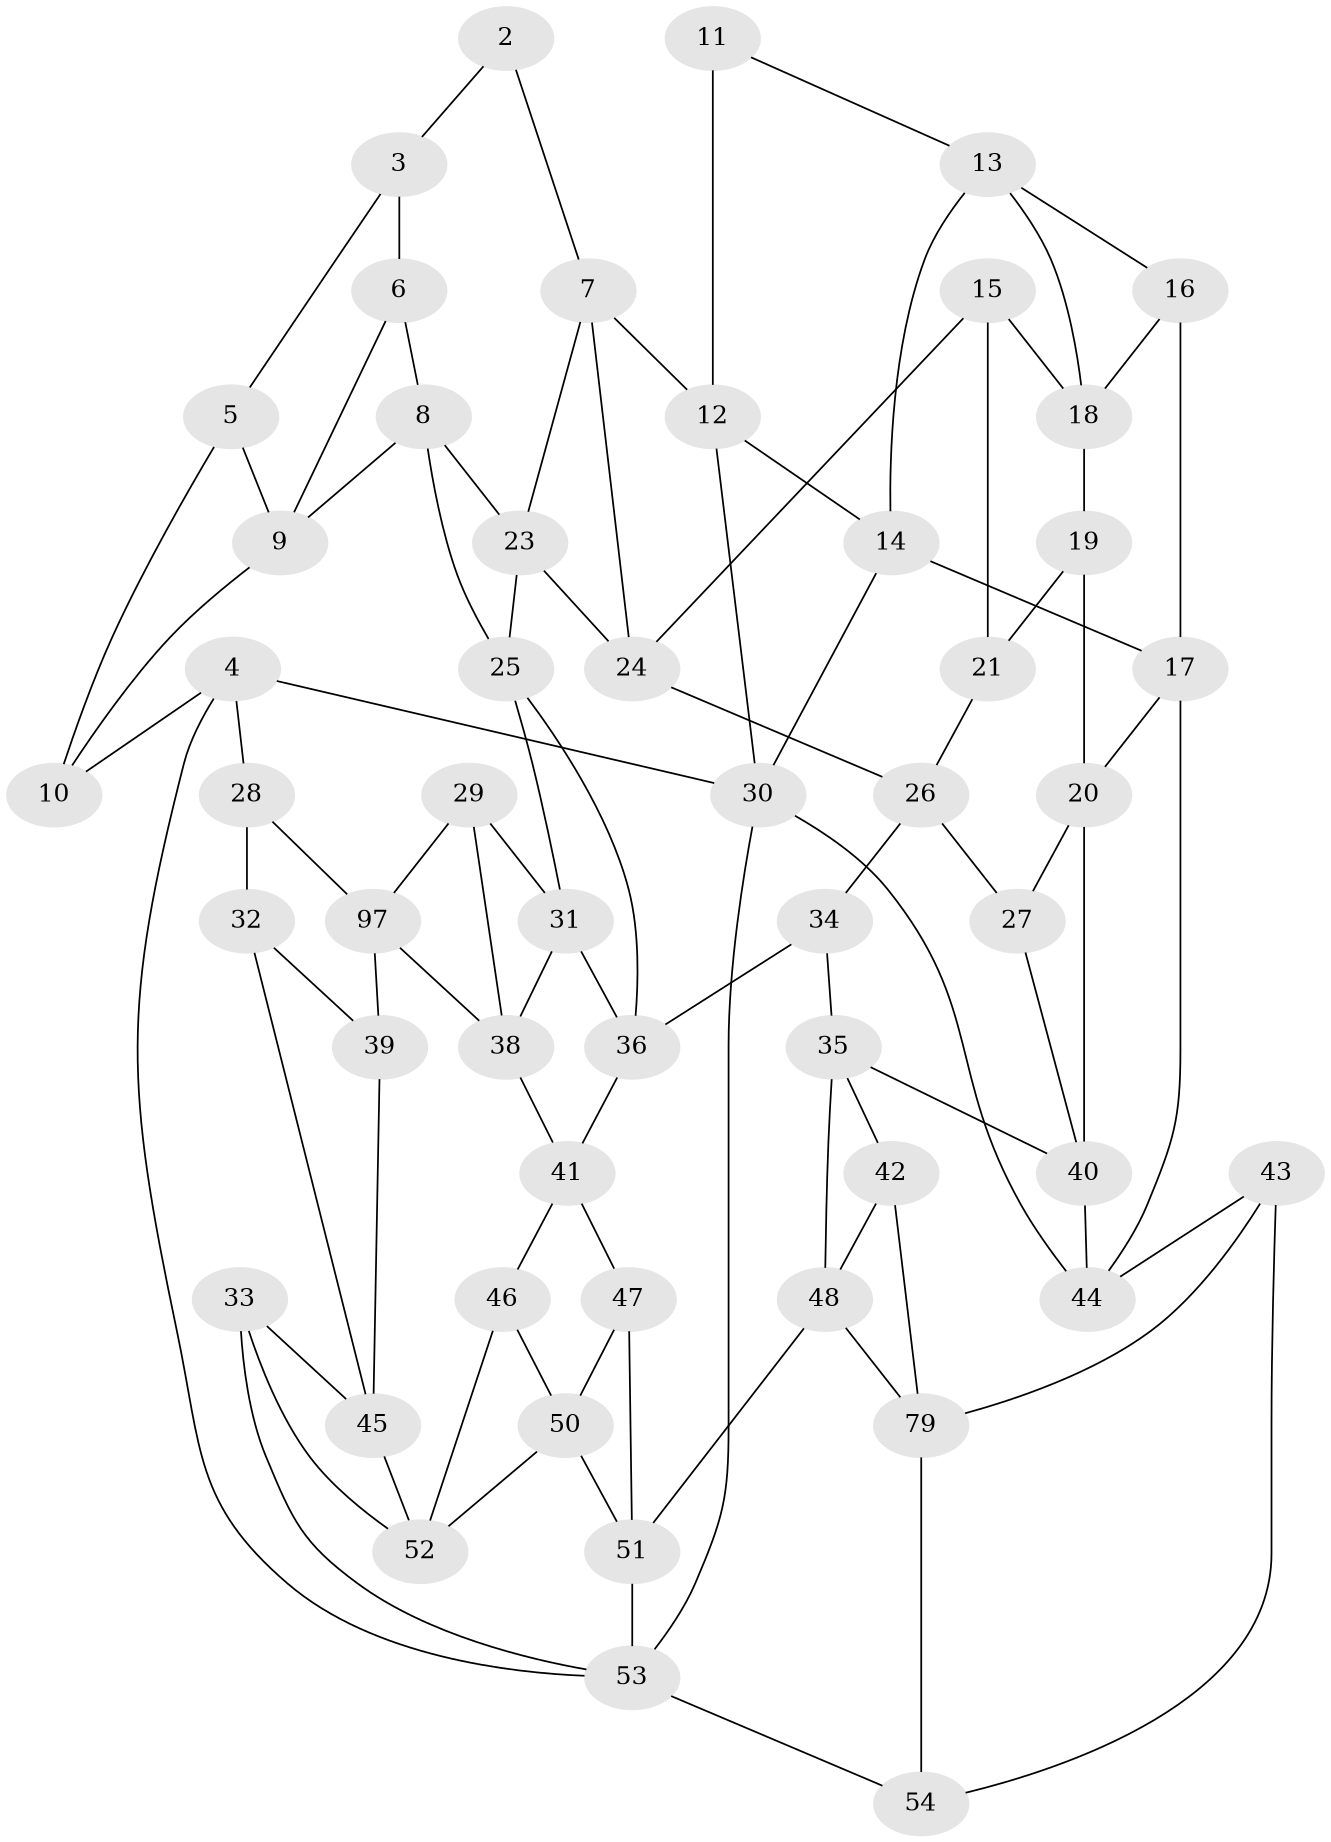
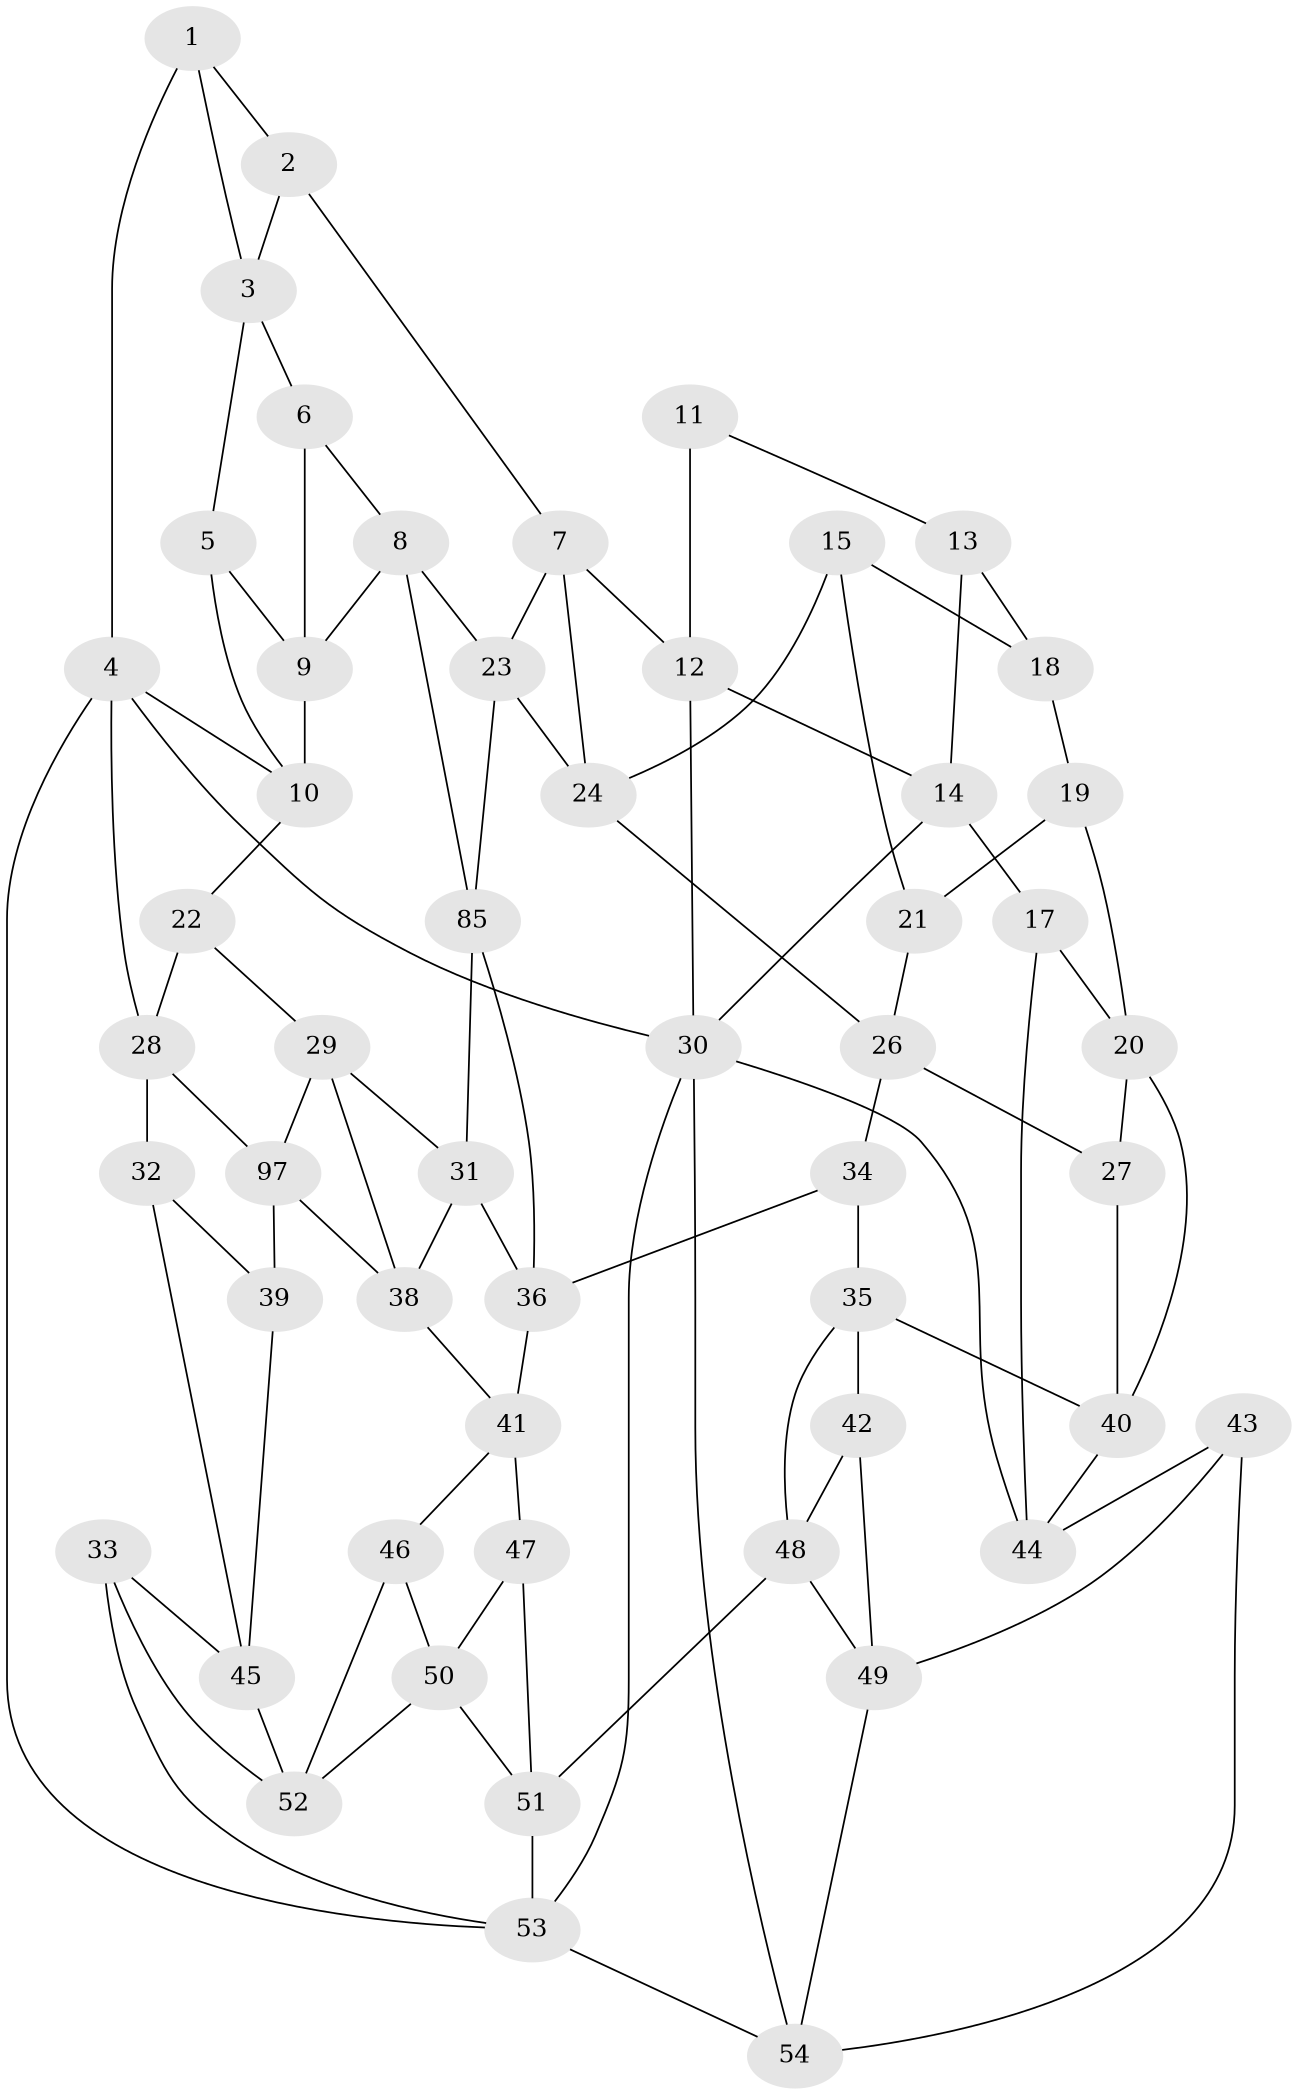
none -> (193, 39)
(1180, 291) -> none
(506, 669) -> (473, 921)
none -> (187, 921)
(921, 1426) -> (874, 1678)
none -> (702, 1556)
